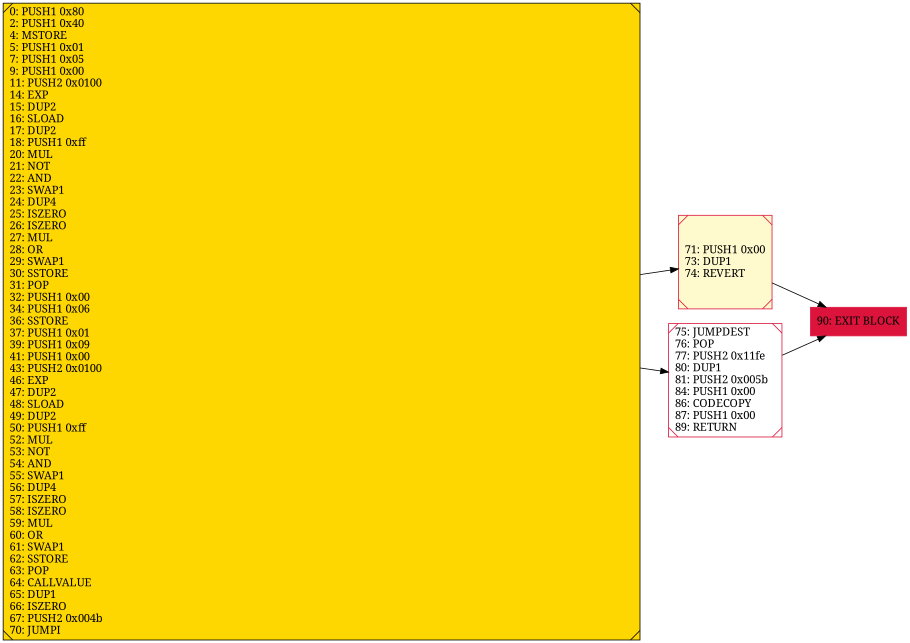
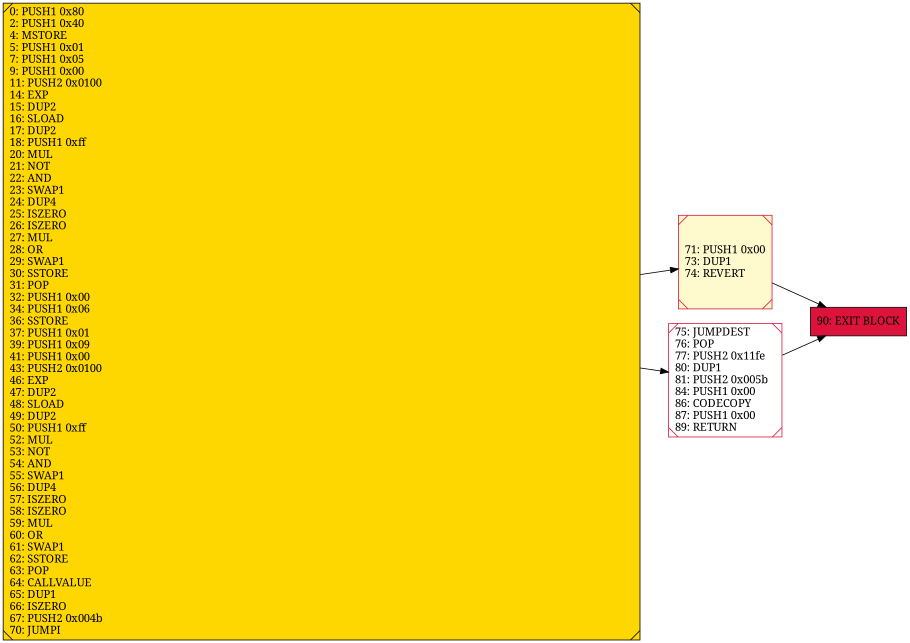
(858, 322) -> (858, 322)
